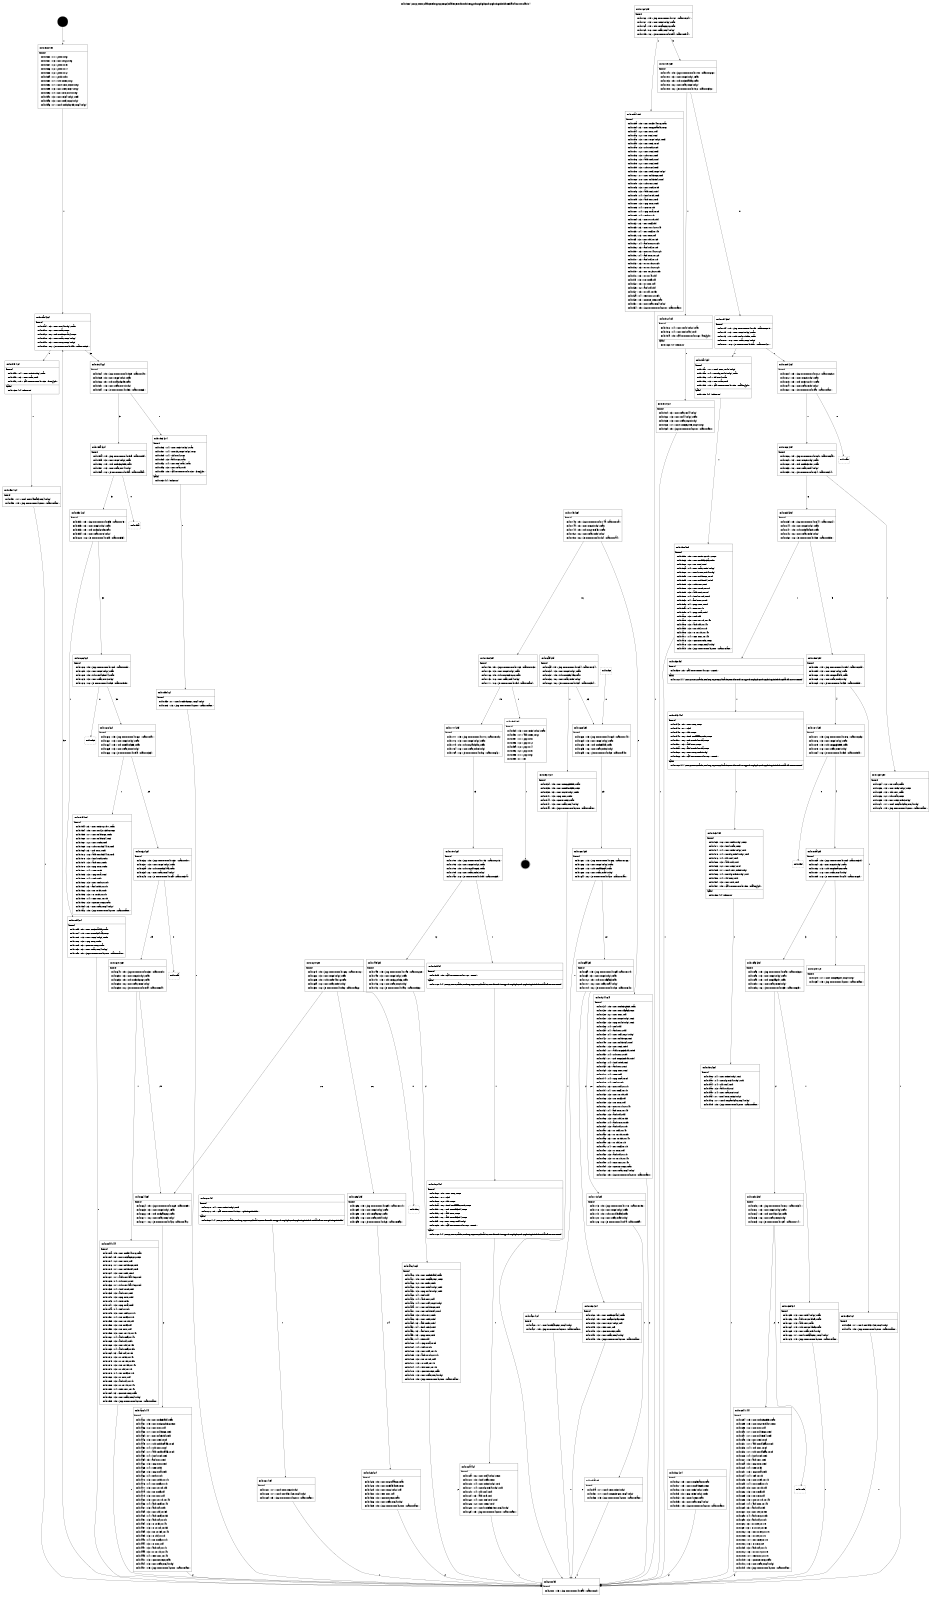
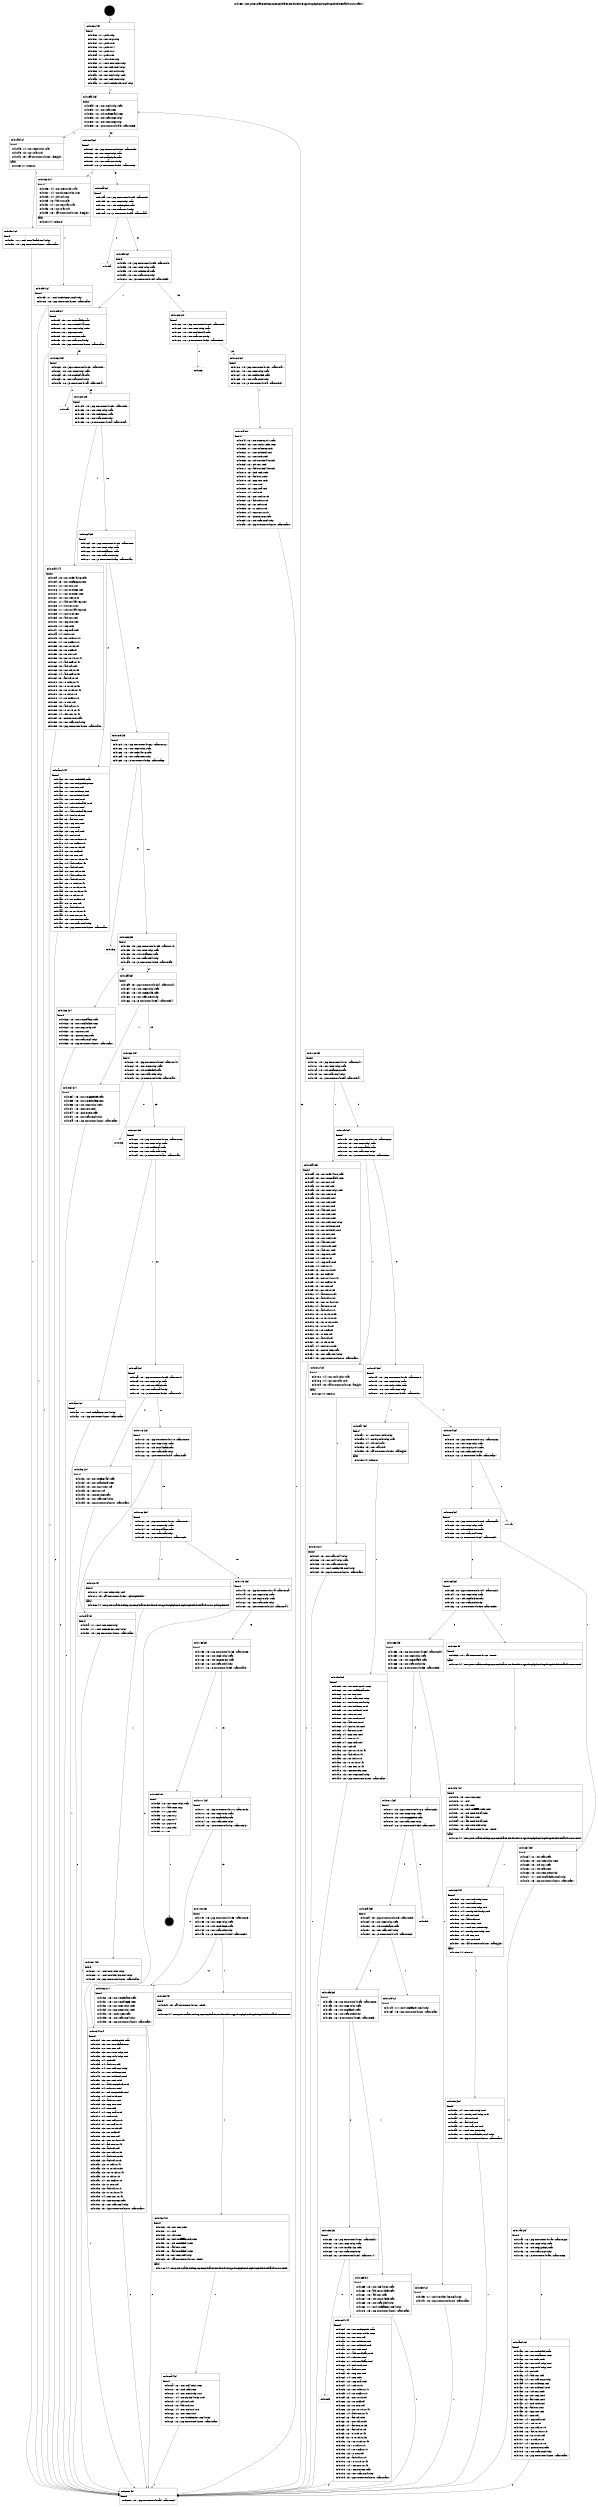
(604, 699) -> (132, 1110)
(145, 802) -> (78, 351)
(435, 919) -> (195, 1975)
none -> (147, 969)
(249, 1092) -> (123, 647)
none -> (162, 1525)
none -> (295, 1545)
none -> (185, 1909)
